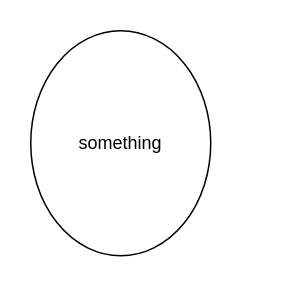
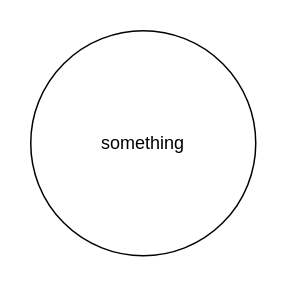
(121, 143) -> (143, 143)
